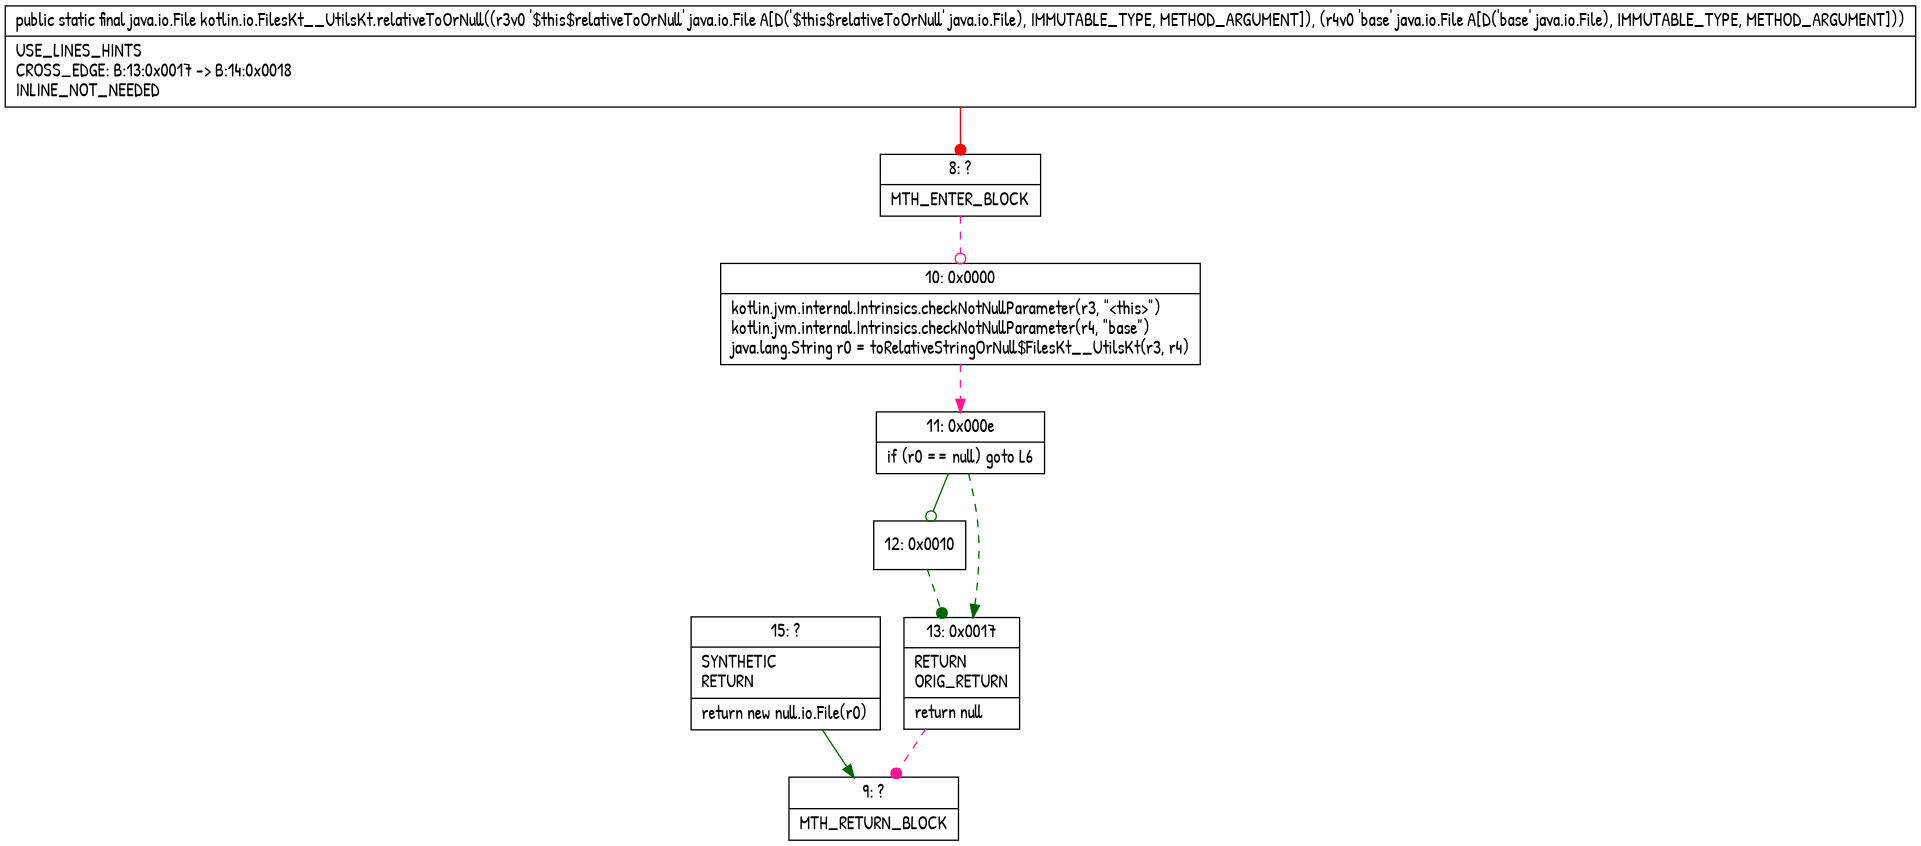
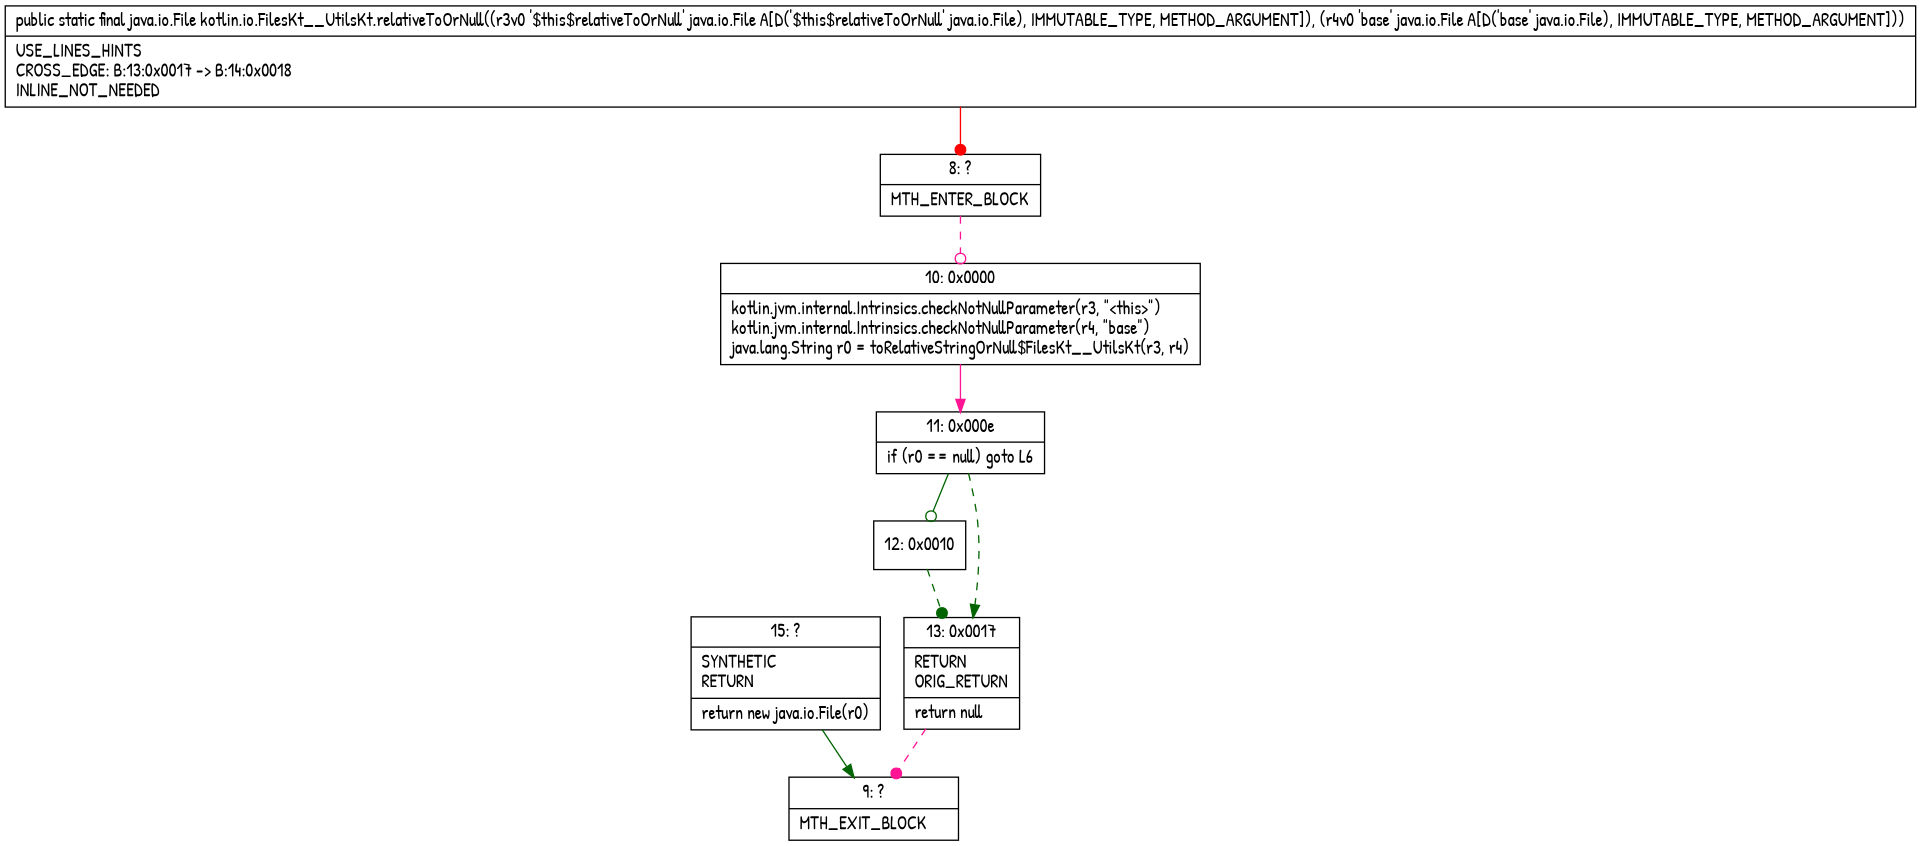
(960, 382) -> (960, 382)
(785, 713) -> (786, 713)
(874, 824) -> (863, 824)
